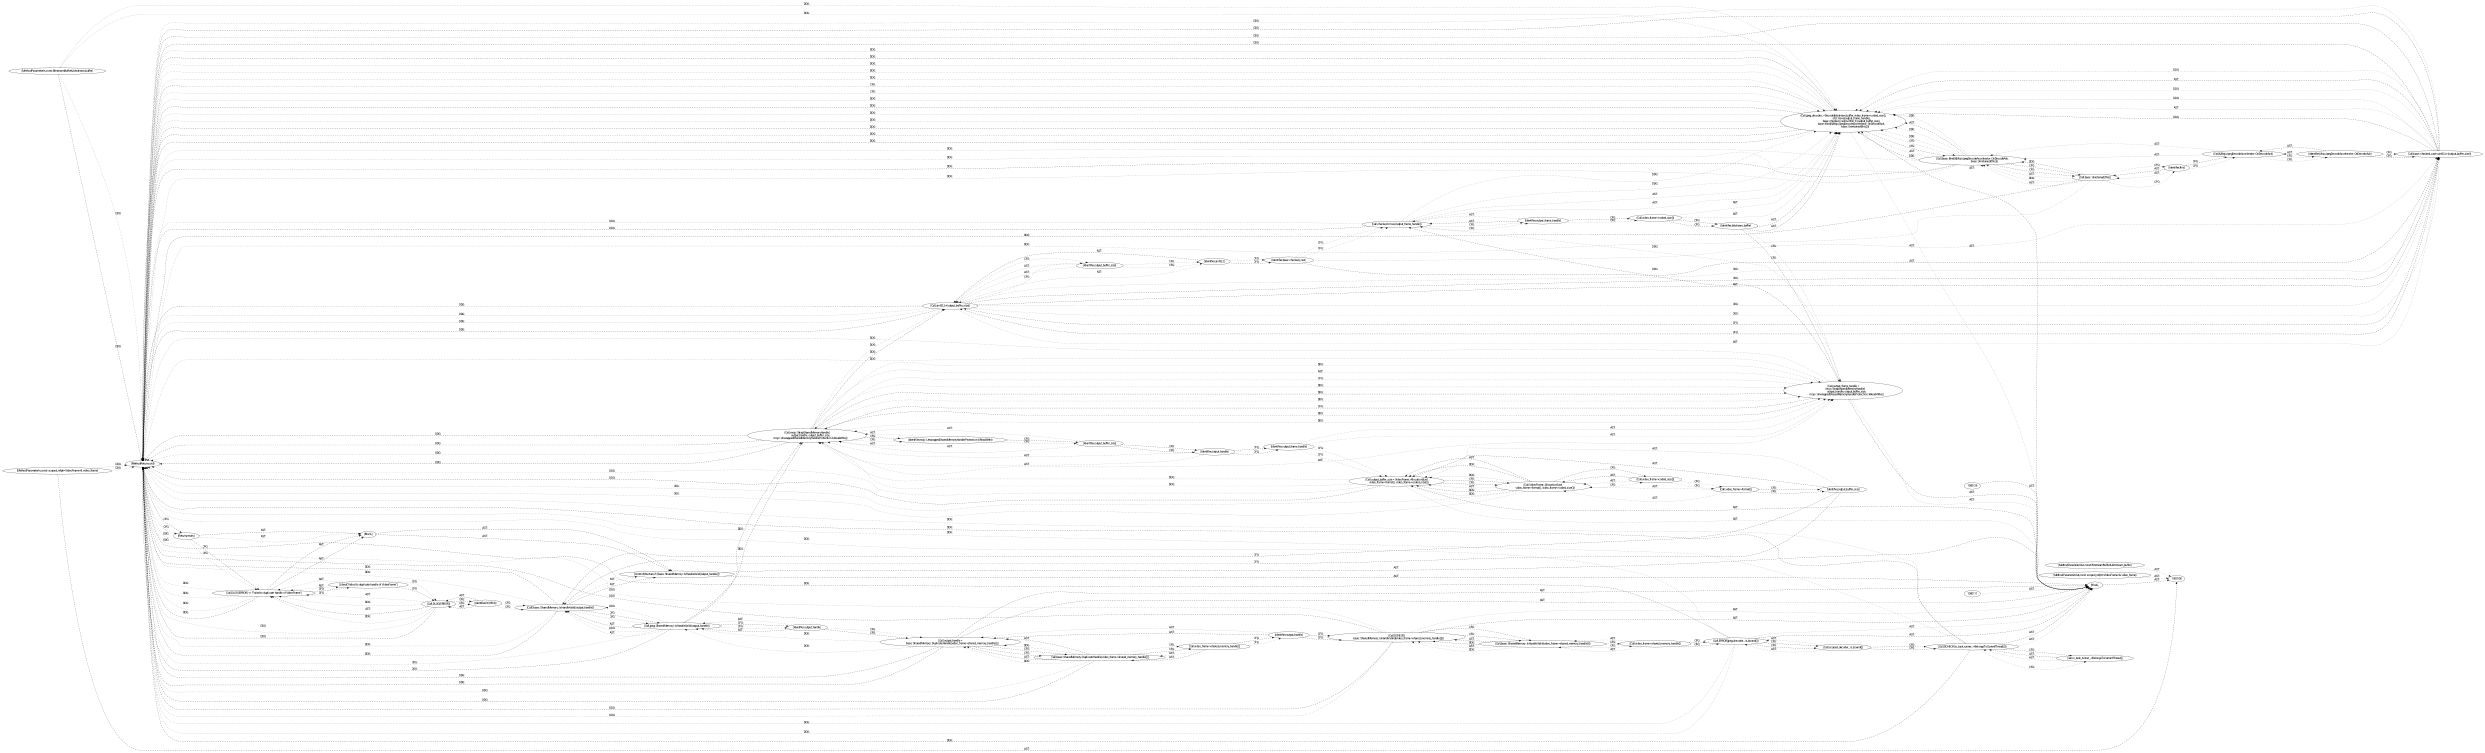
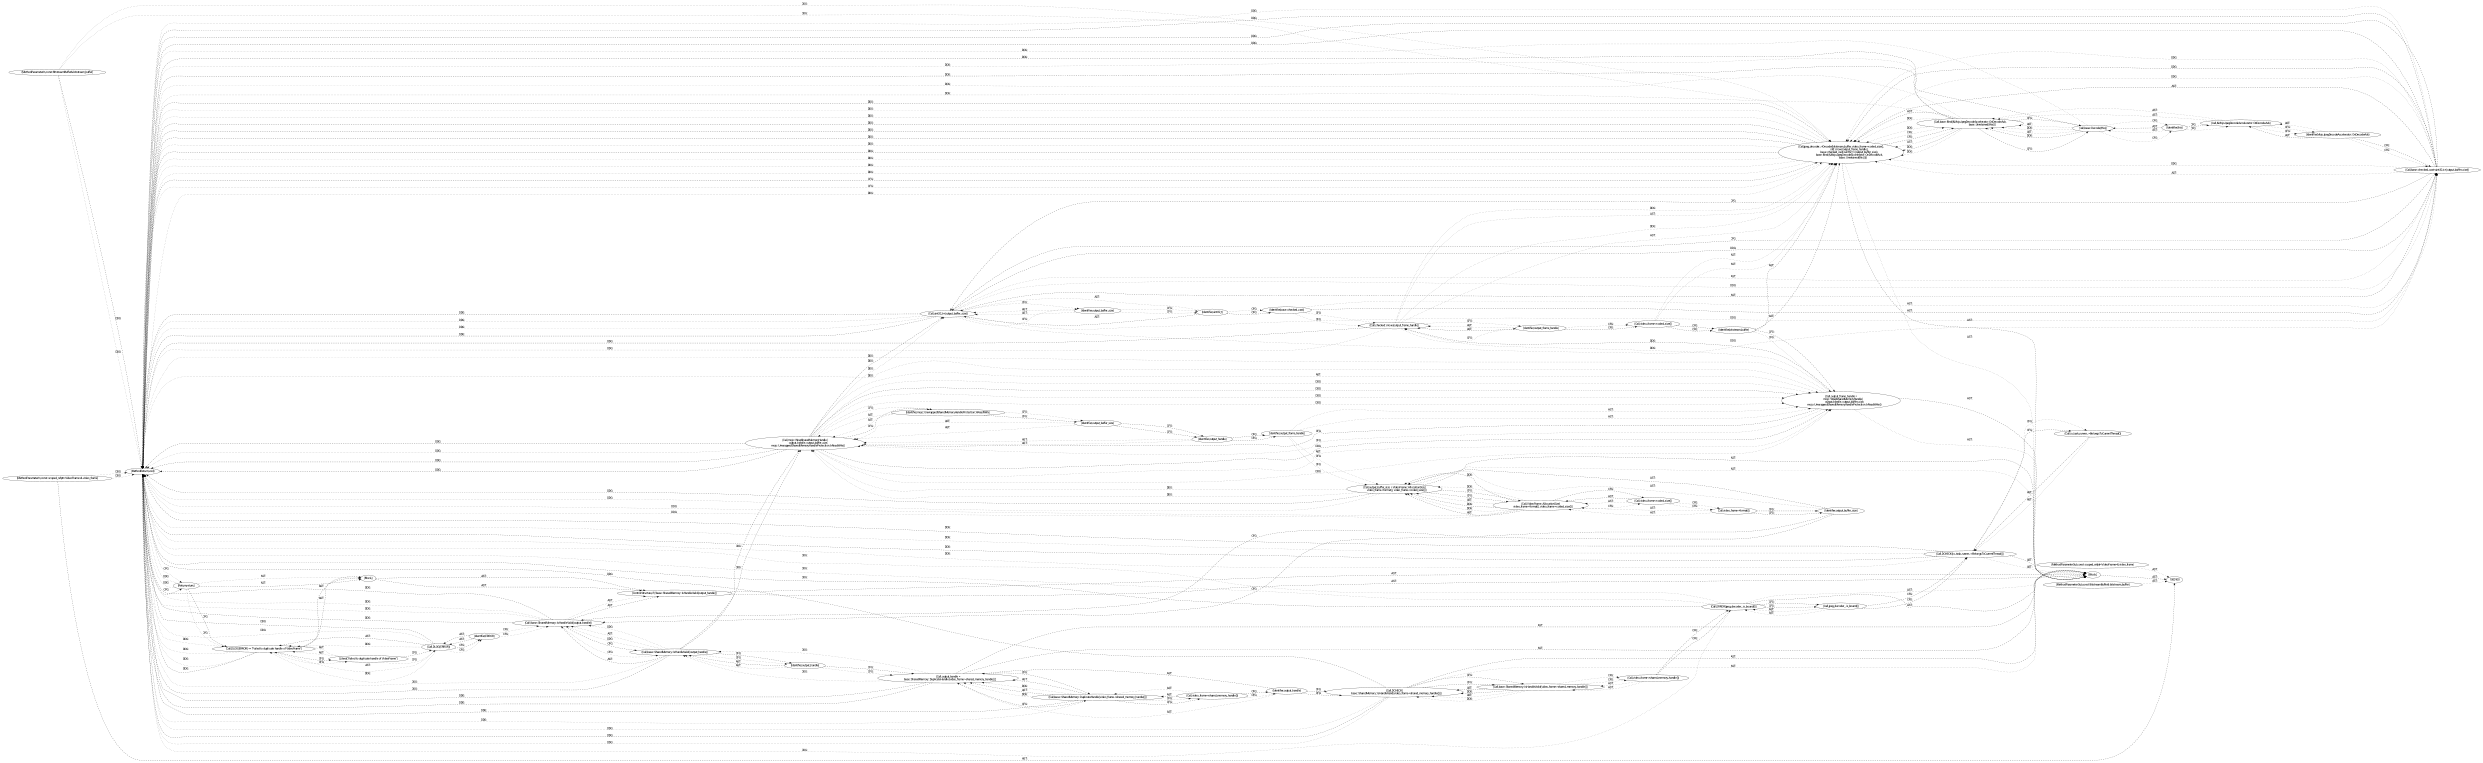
(2095, 178) -> (2093, 128)
(1972, 486) -> none
(1972, 594) -> none
(485, 603) -> (484, 636)
(677, 626) -> (675, 652)
(1843, 647) -> (1841, 606)
